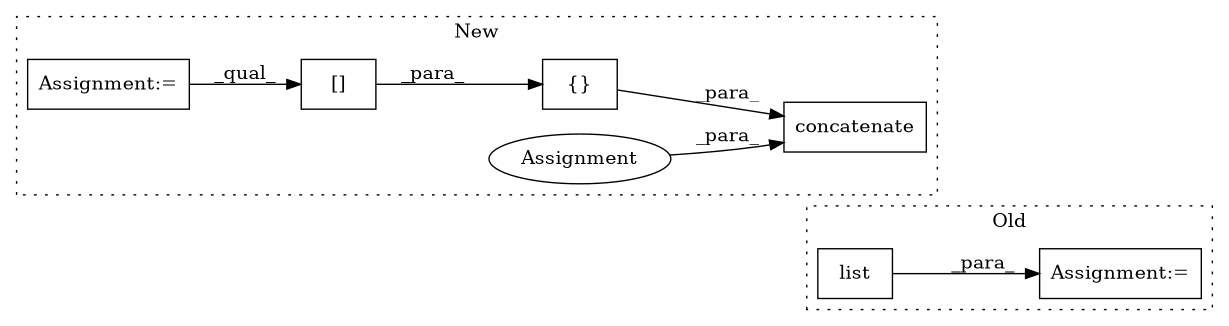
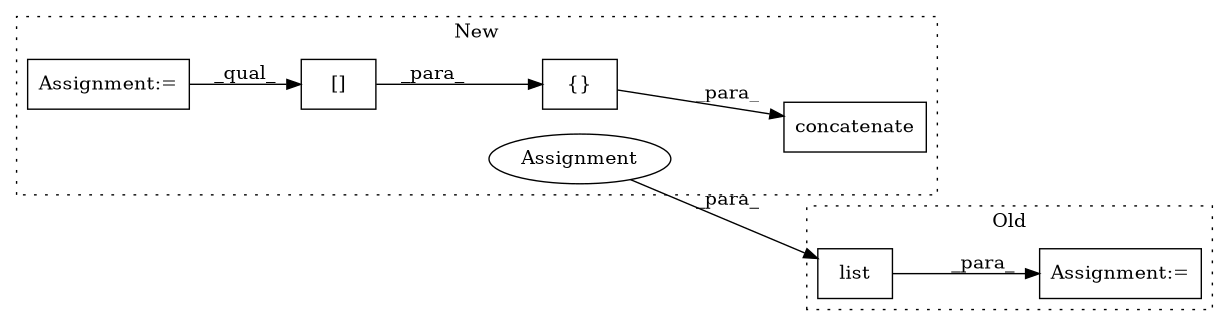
(720, 151) -> (718, 216)
